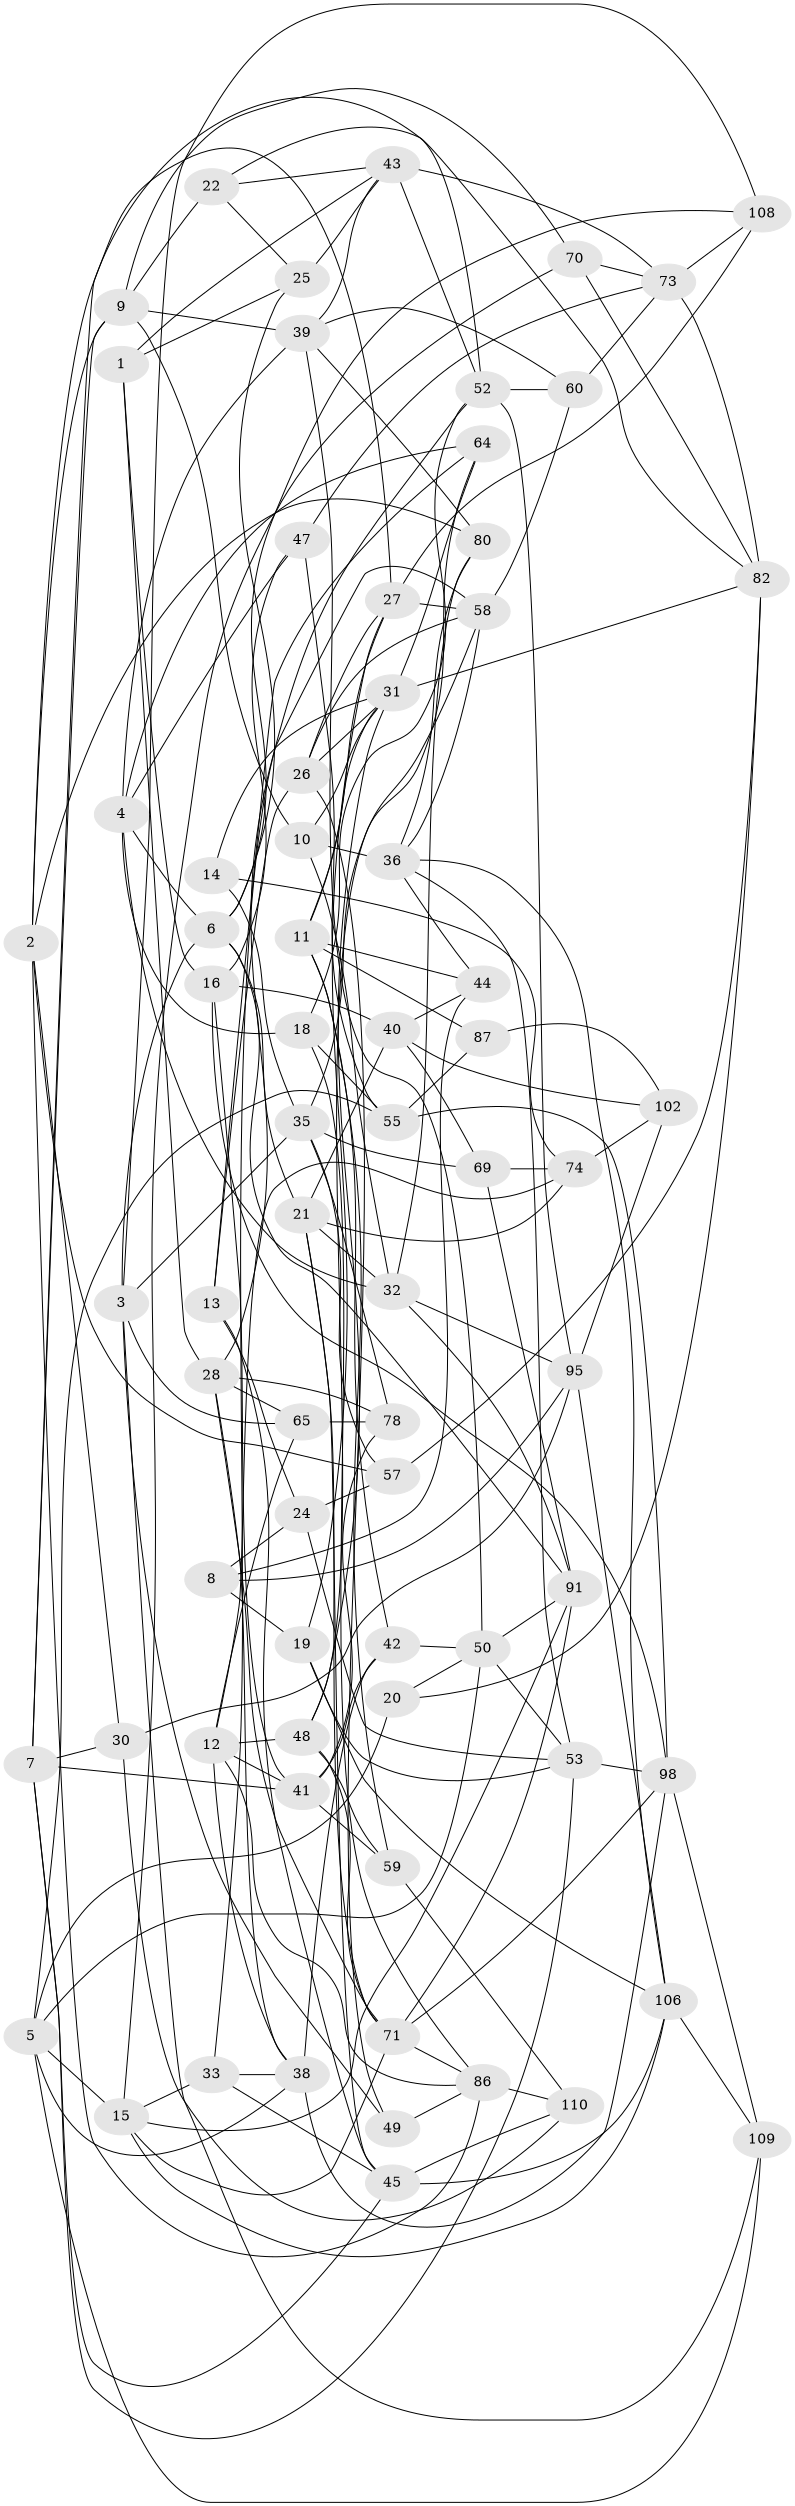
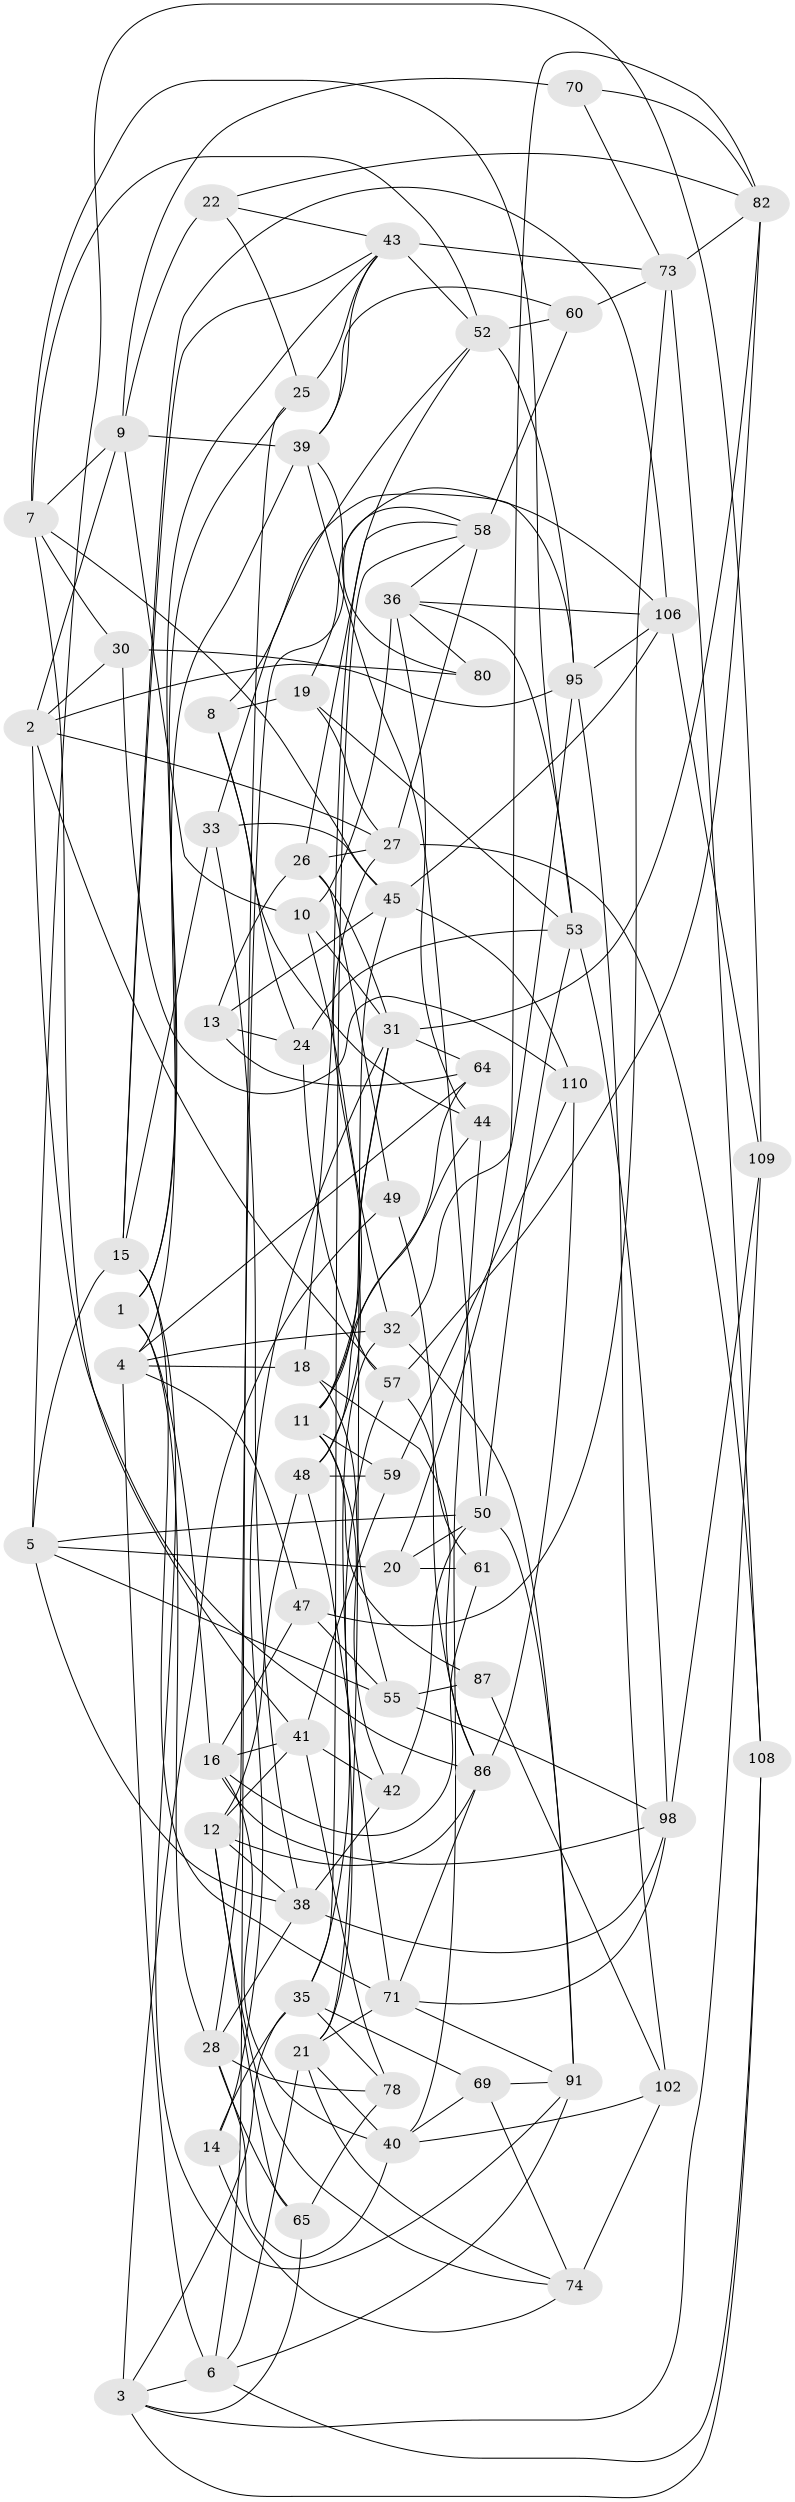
(428, 932) -> none
(156, 1111) -> (151, 686)
none -> (483, 1569)
(254, 1720) -> (270, 2244)
